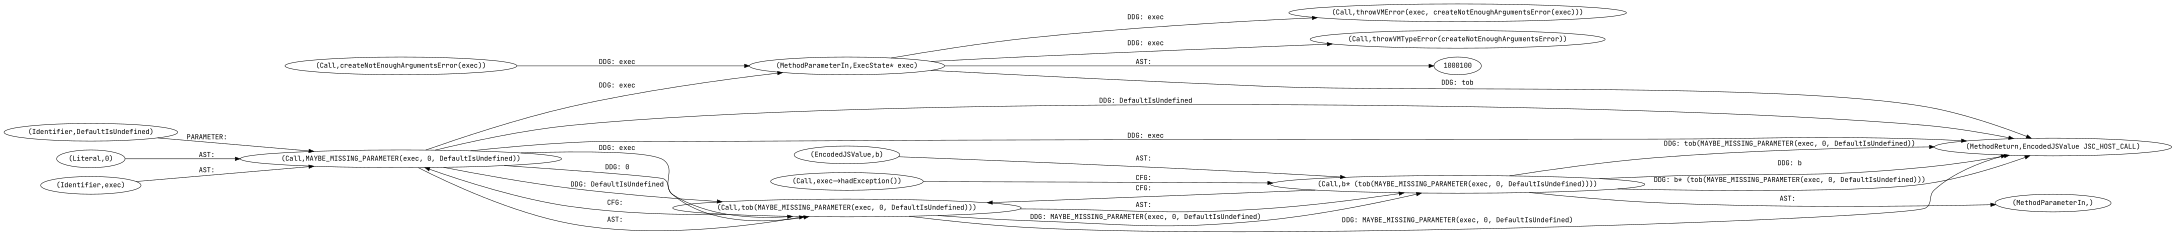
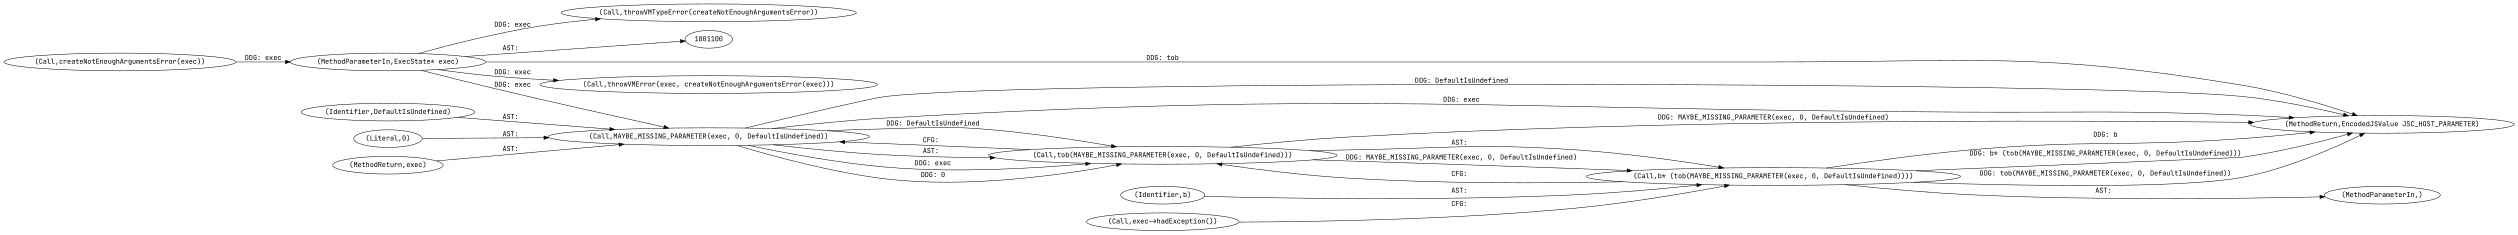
(1458, 66) -> (709, 39)
(599, 101) -> (542, 100)
(209, 137) -> (513, 117)
(2053, 147) -> (2382, 124)
(847, 155) -> (1163, 195)
(91, 185) -> (388, 165)
